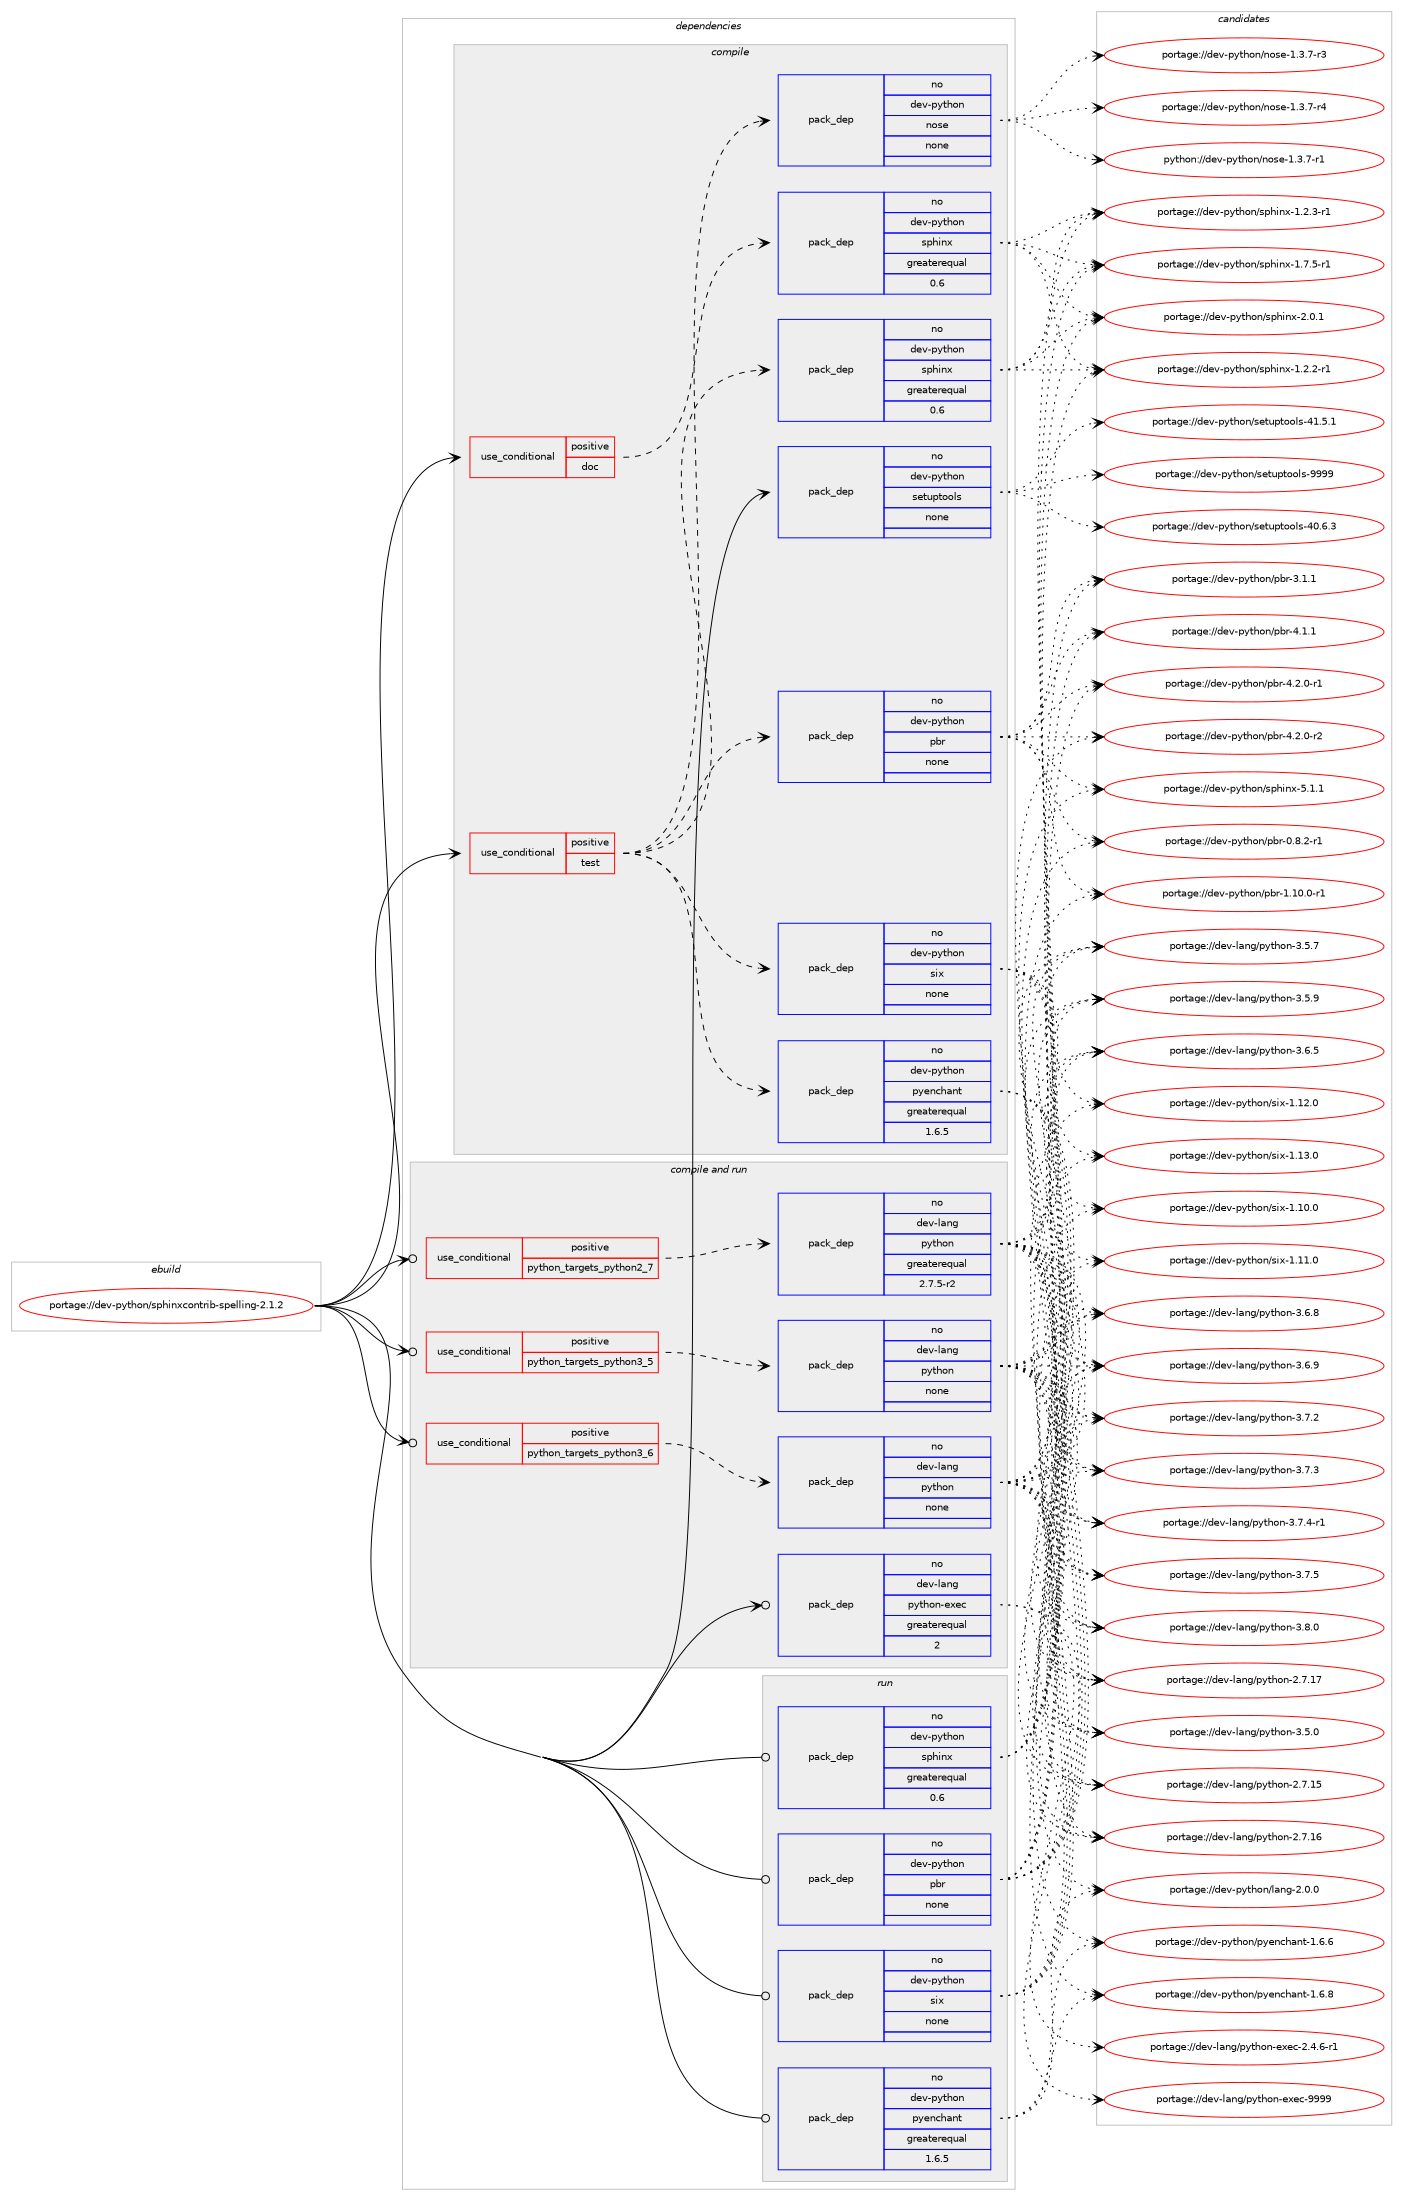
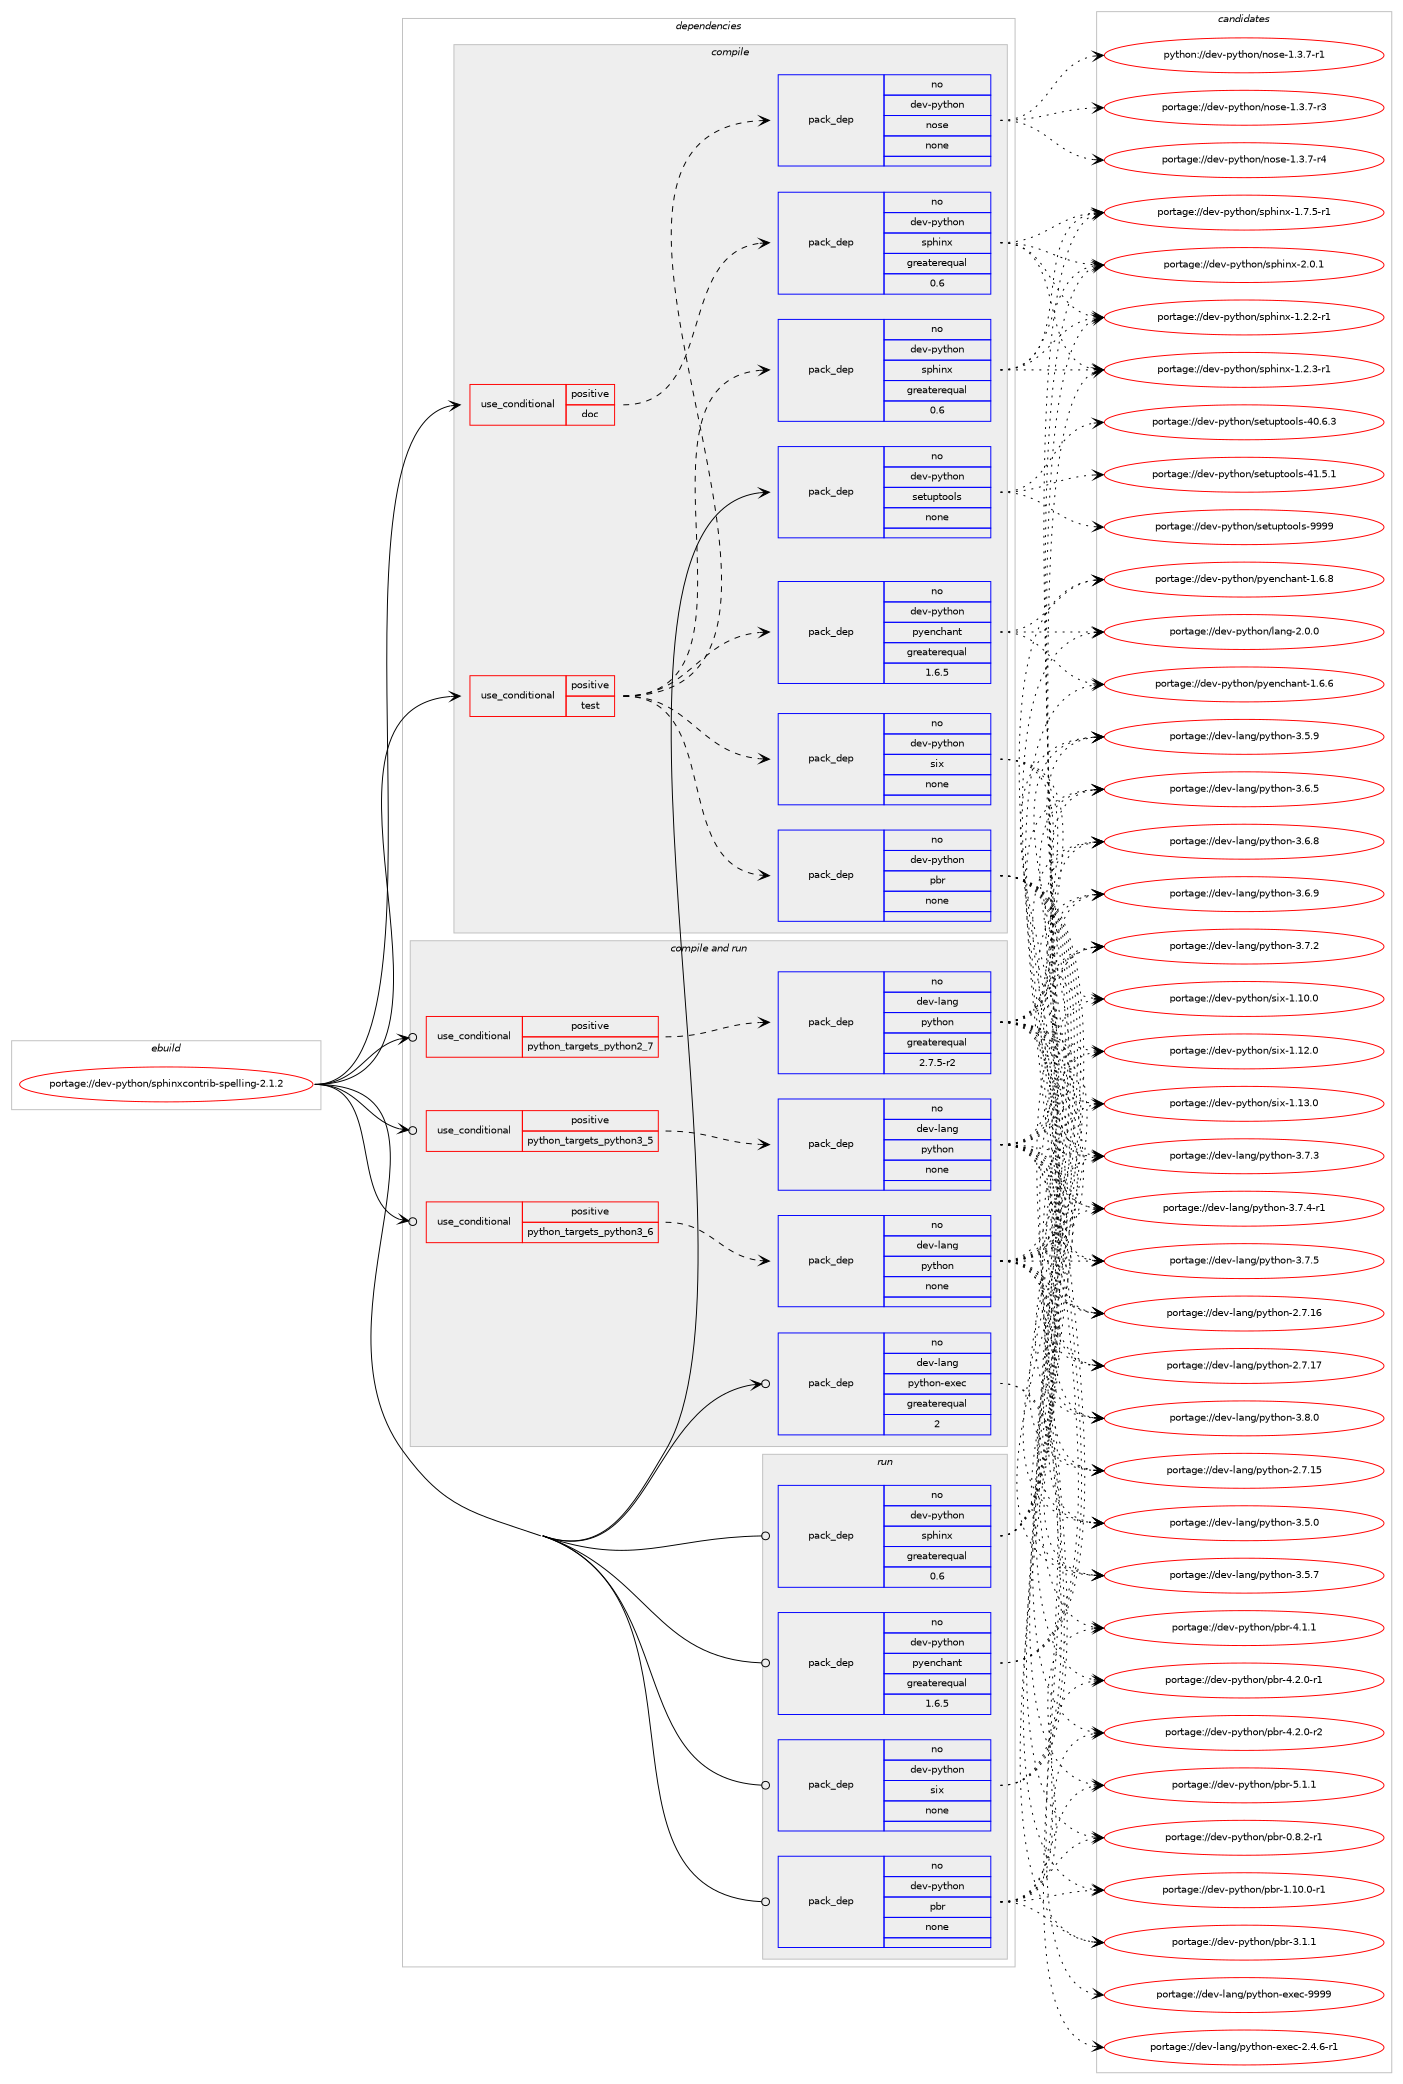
(1244, 789) -> (1244, 1785)
(1244, 1261) -> none
